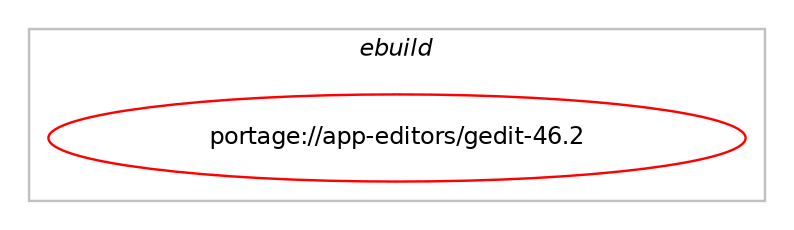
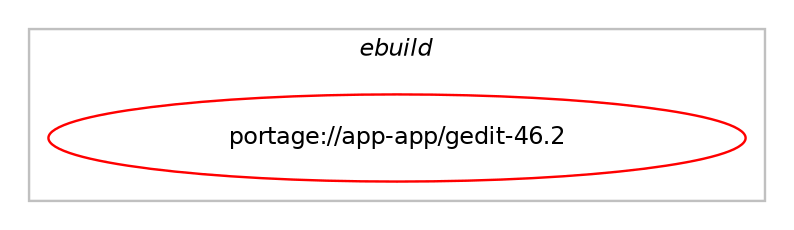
(397, 138) -> (397, 138)
